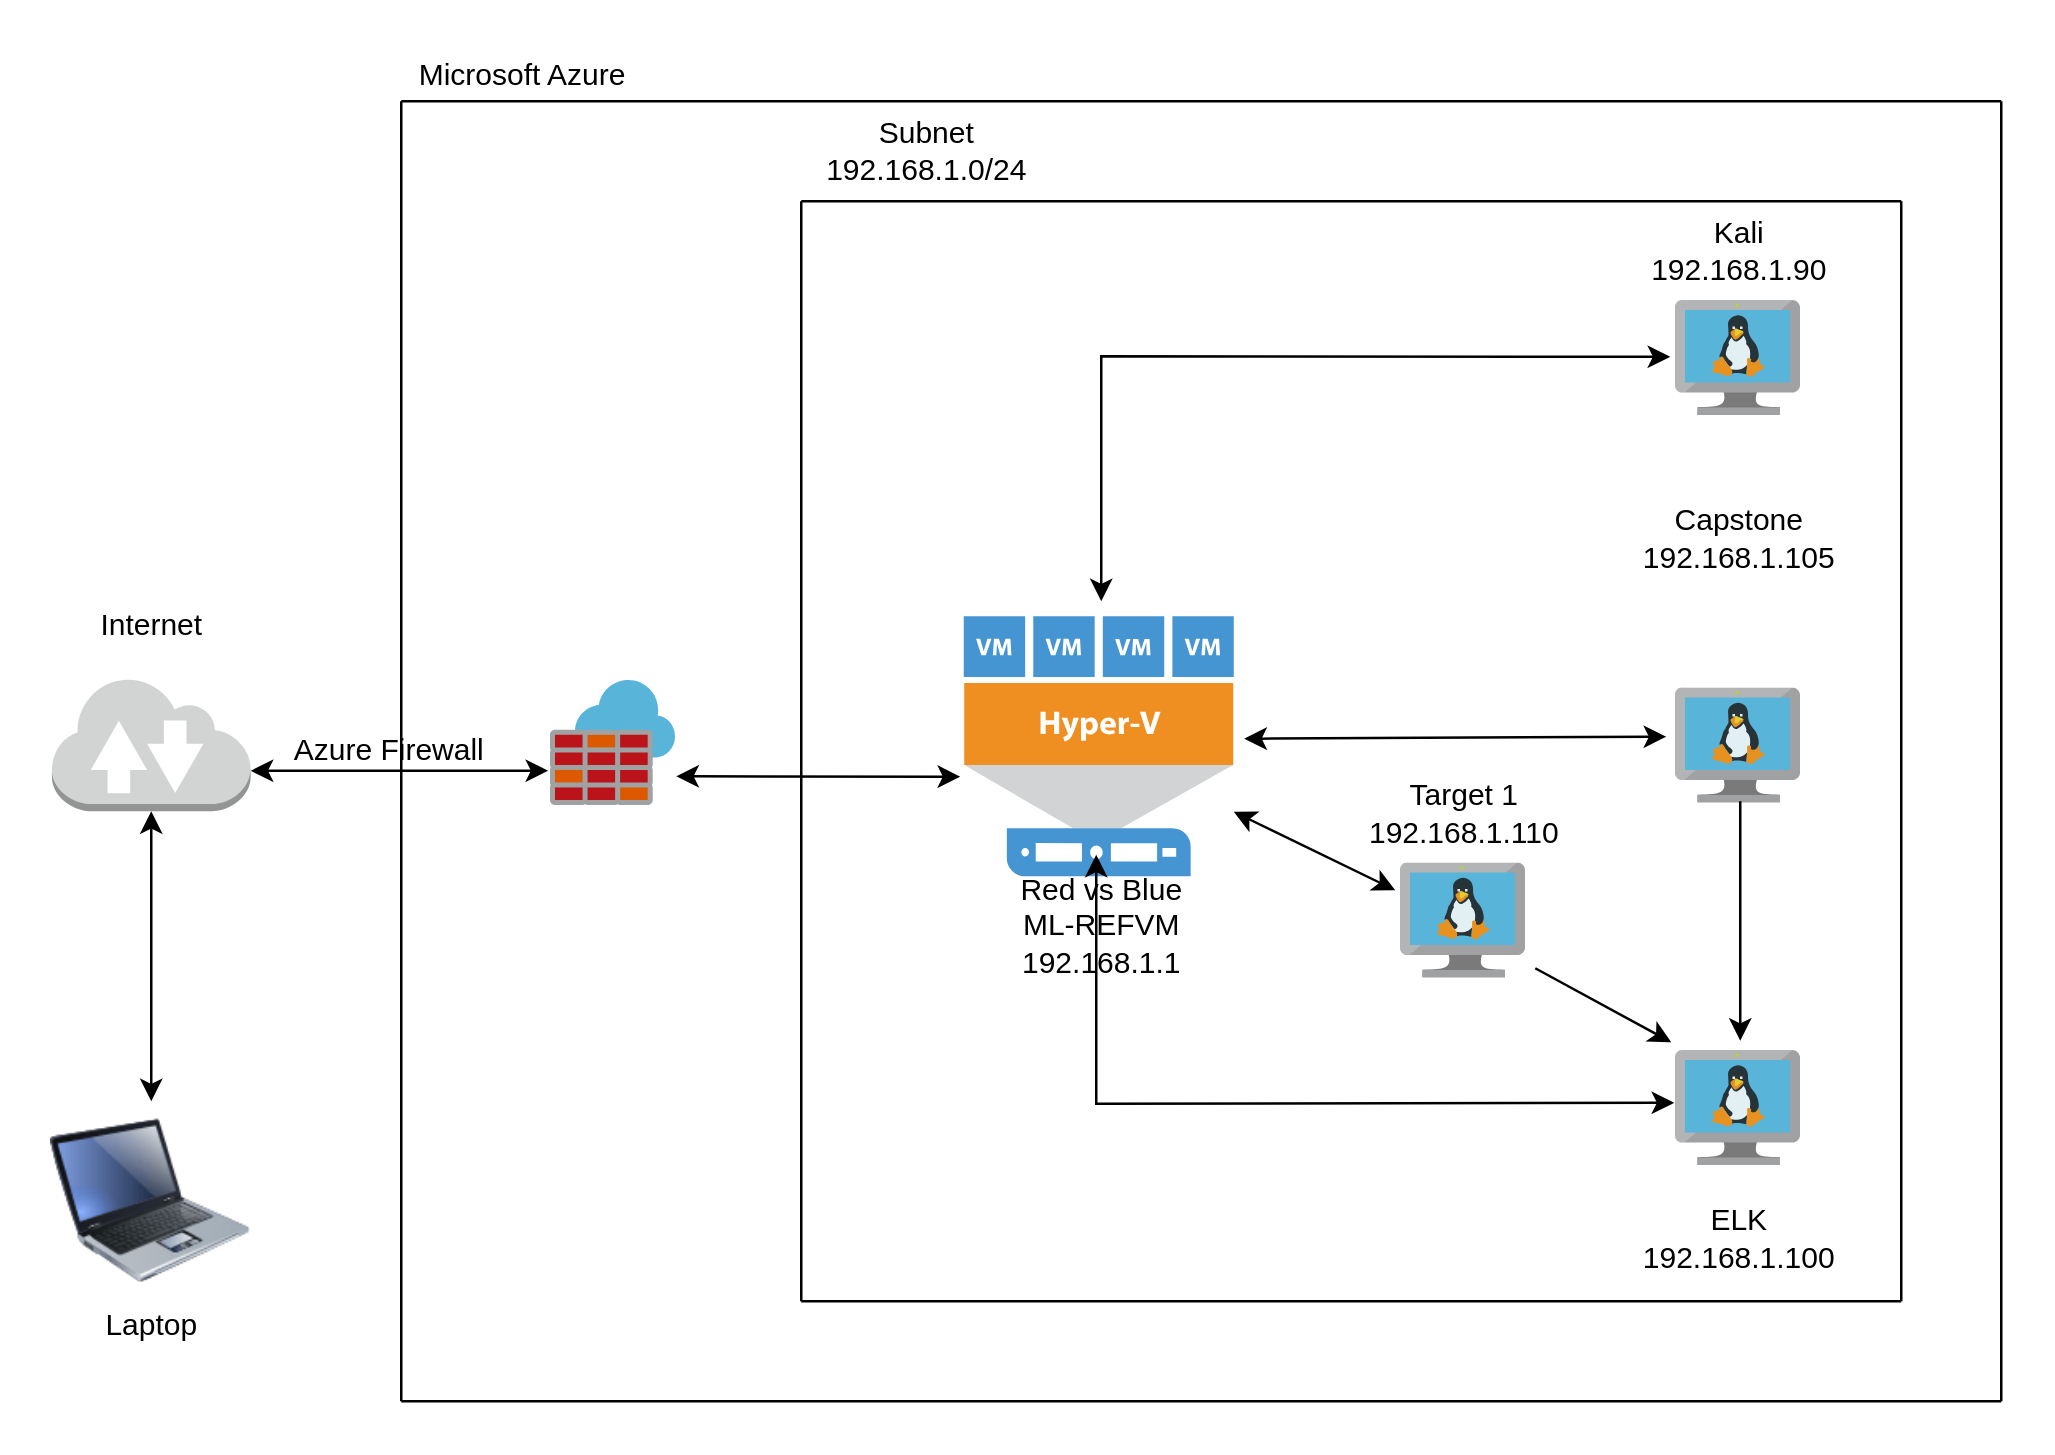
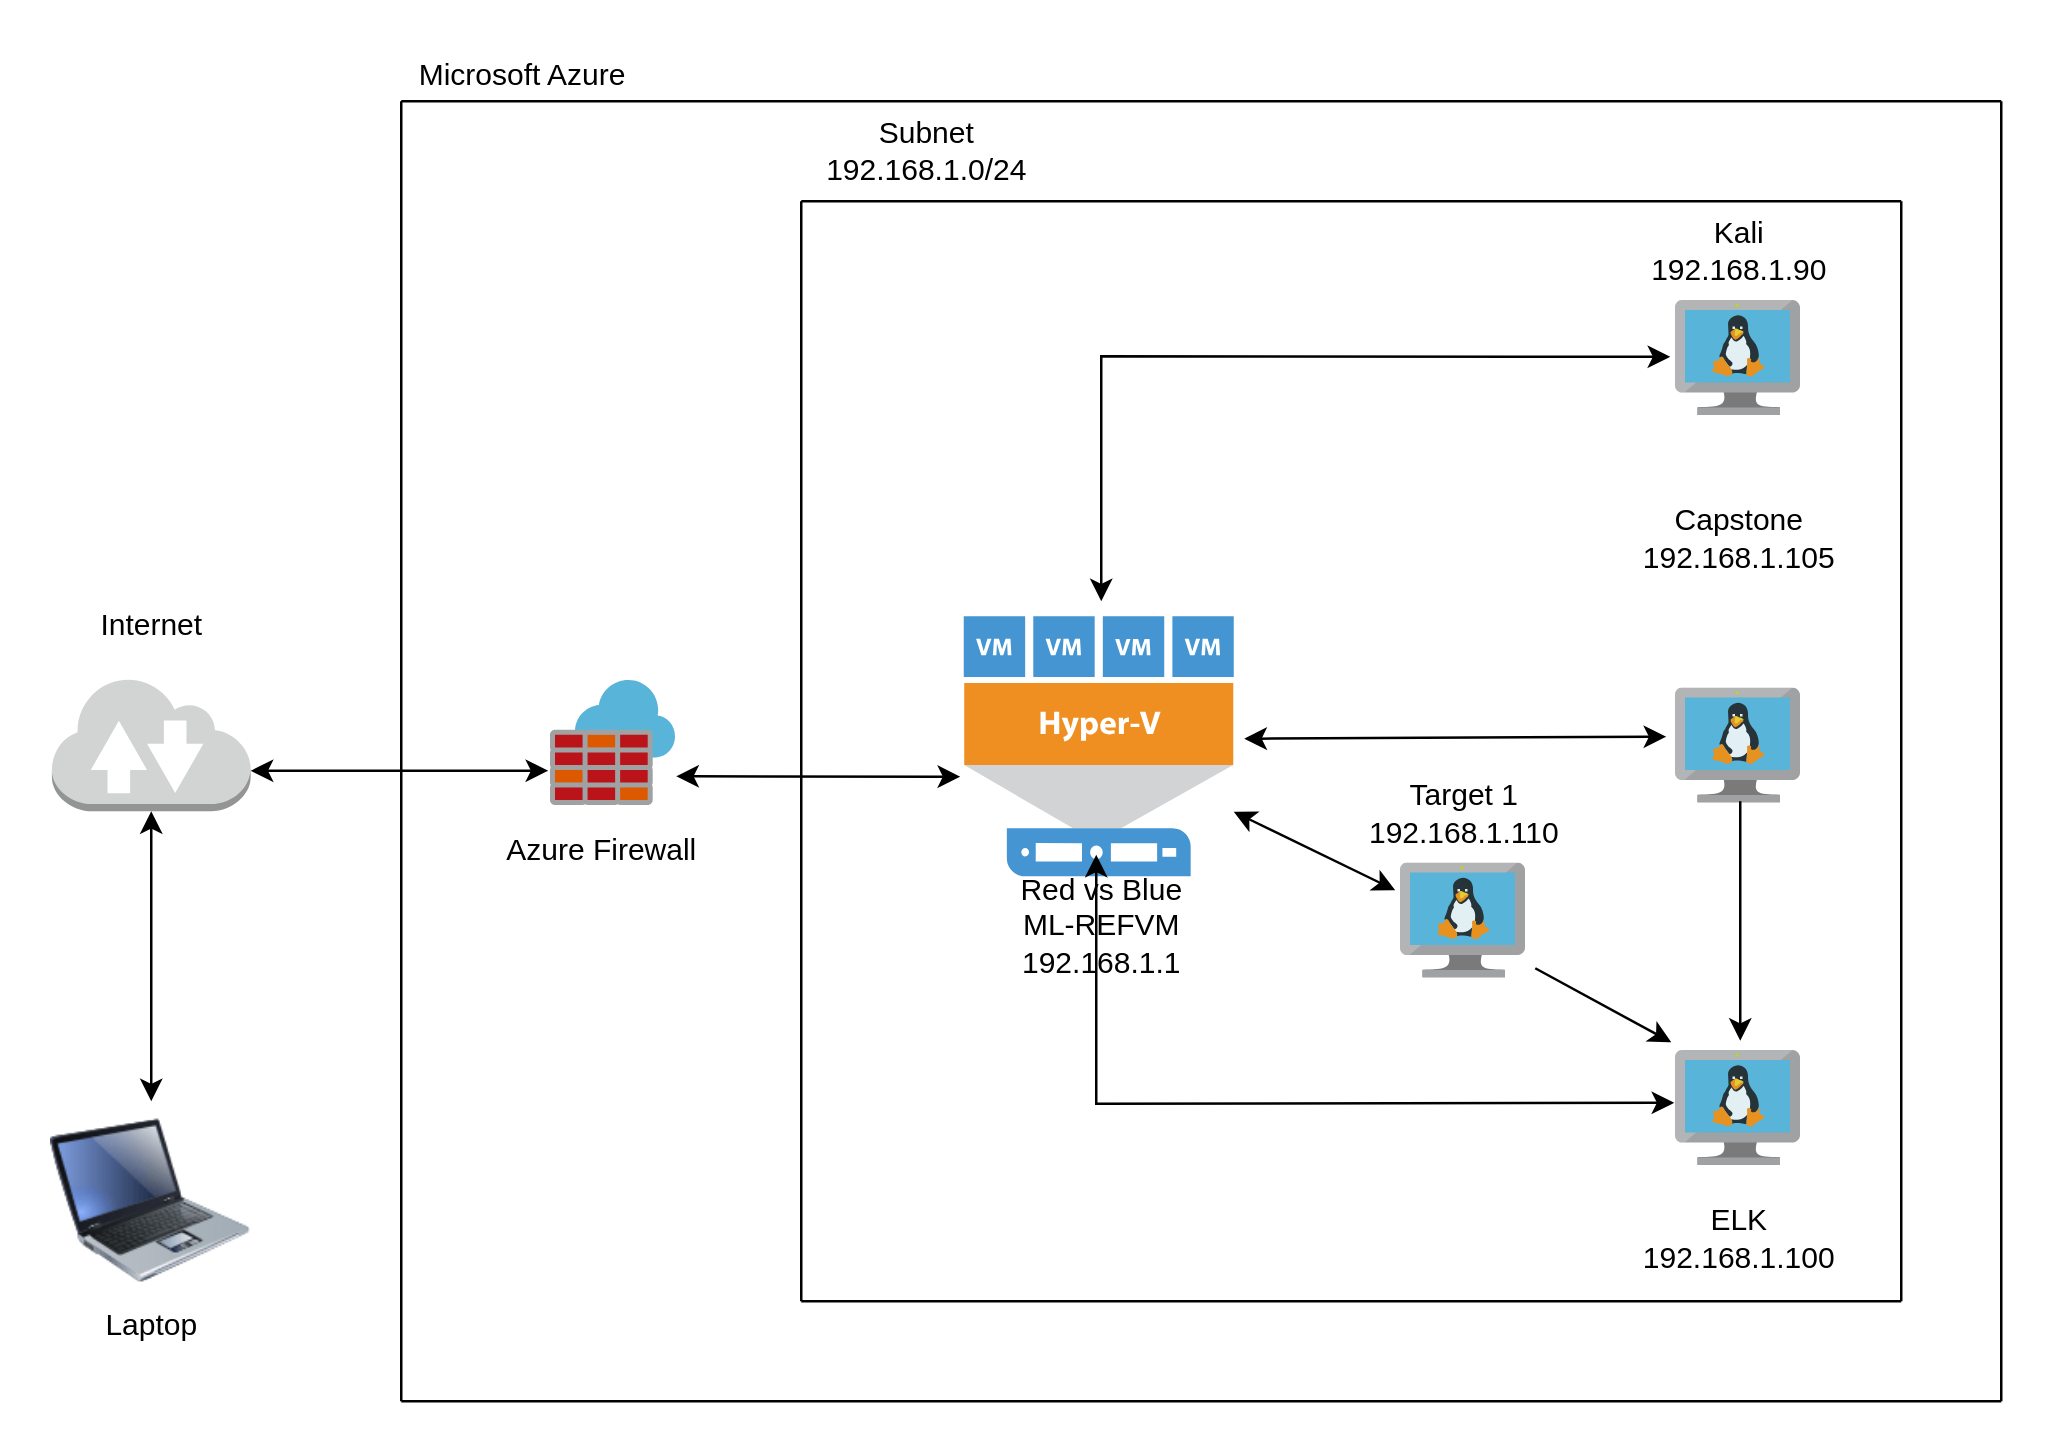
(389, 751) -> (601, 851)
